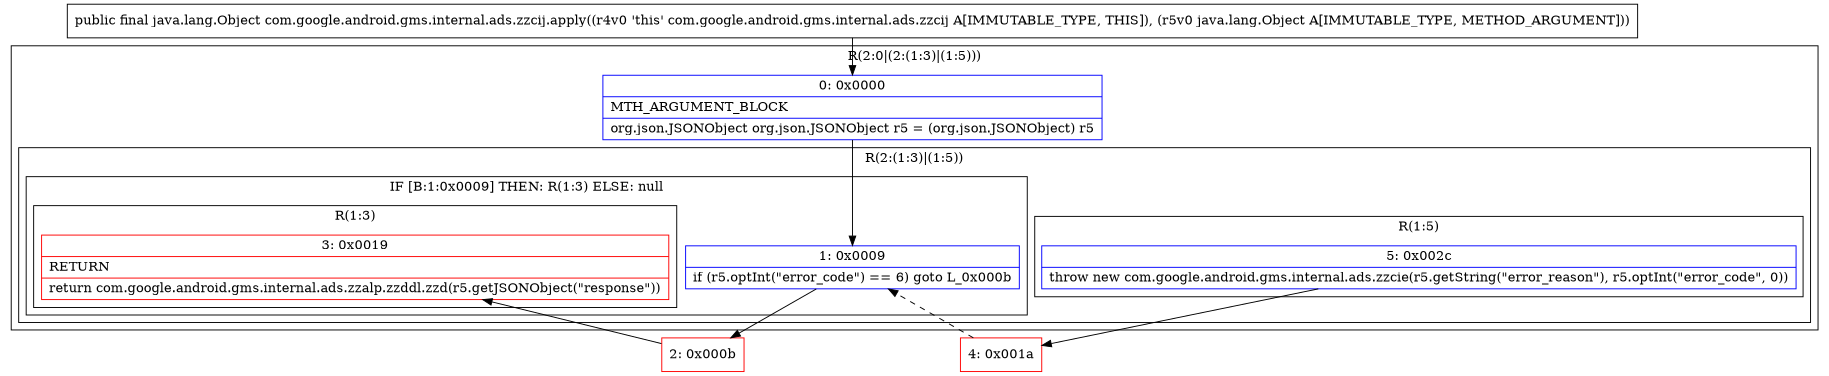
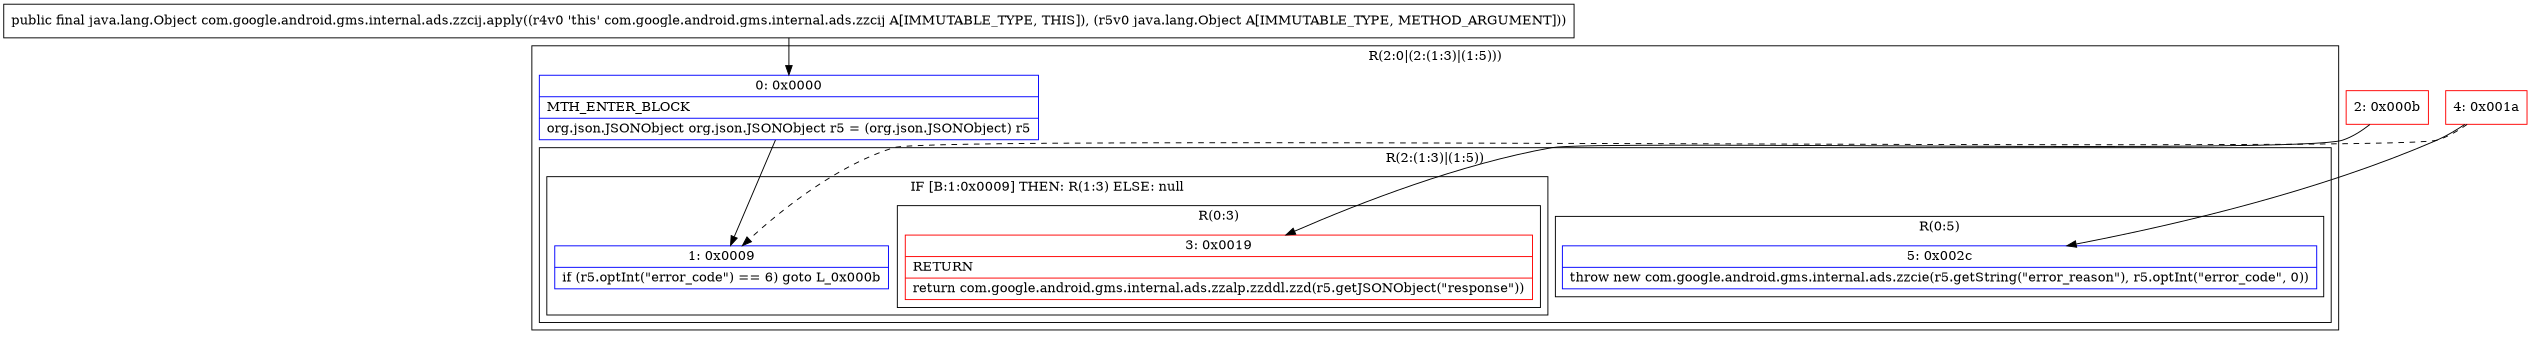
(699, 107) -> (619, 107)
(355, 216) -> (1219, 216)
(1419, 227) -> (1940, 227)
(782, 309) -> none
(1185, 316) -> (2275, 197)
